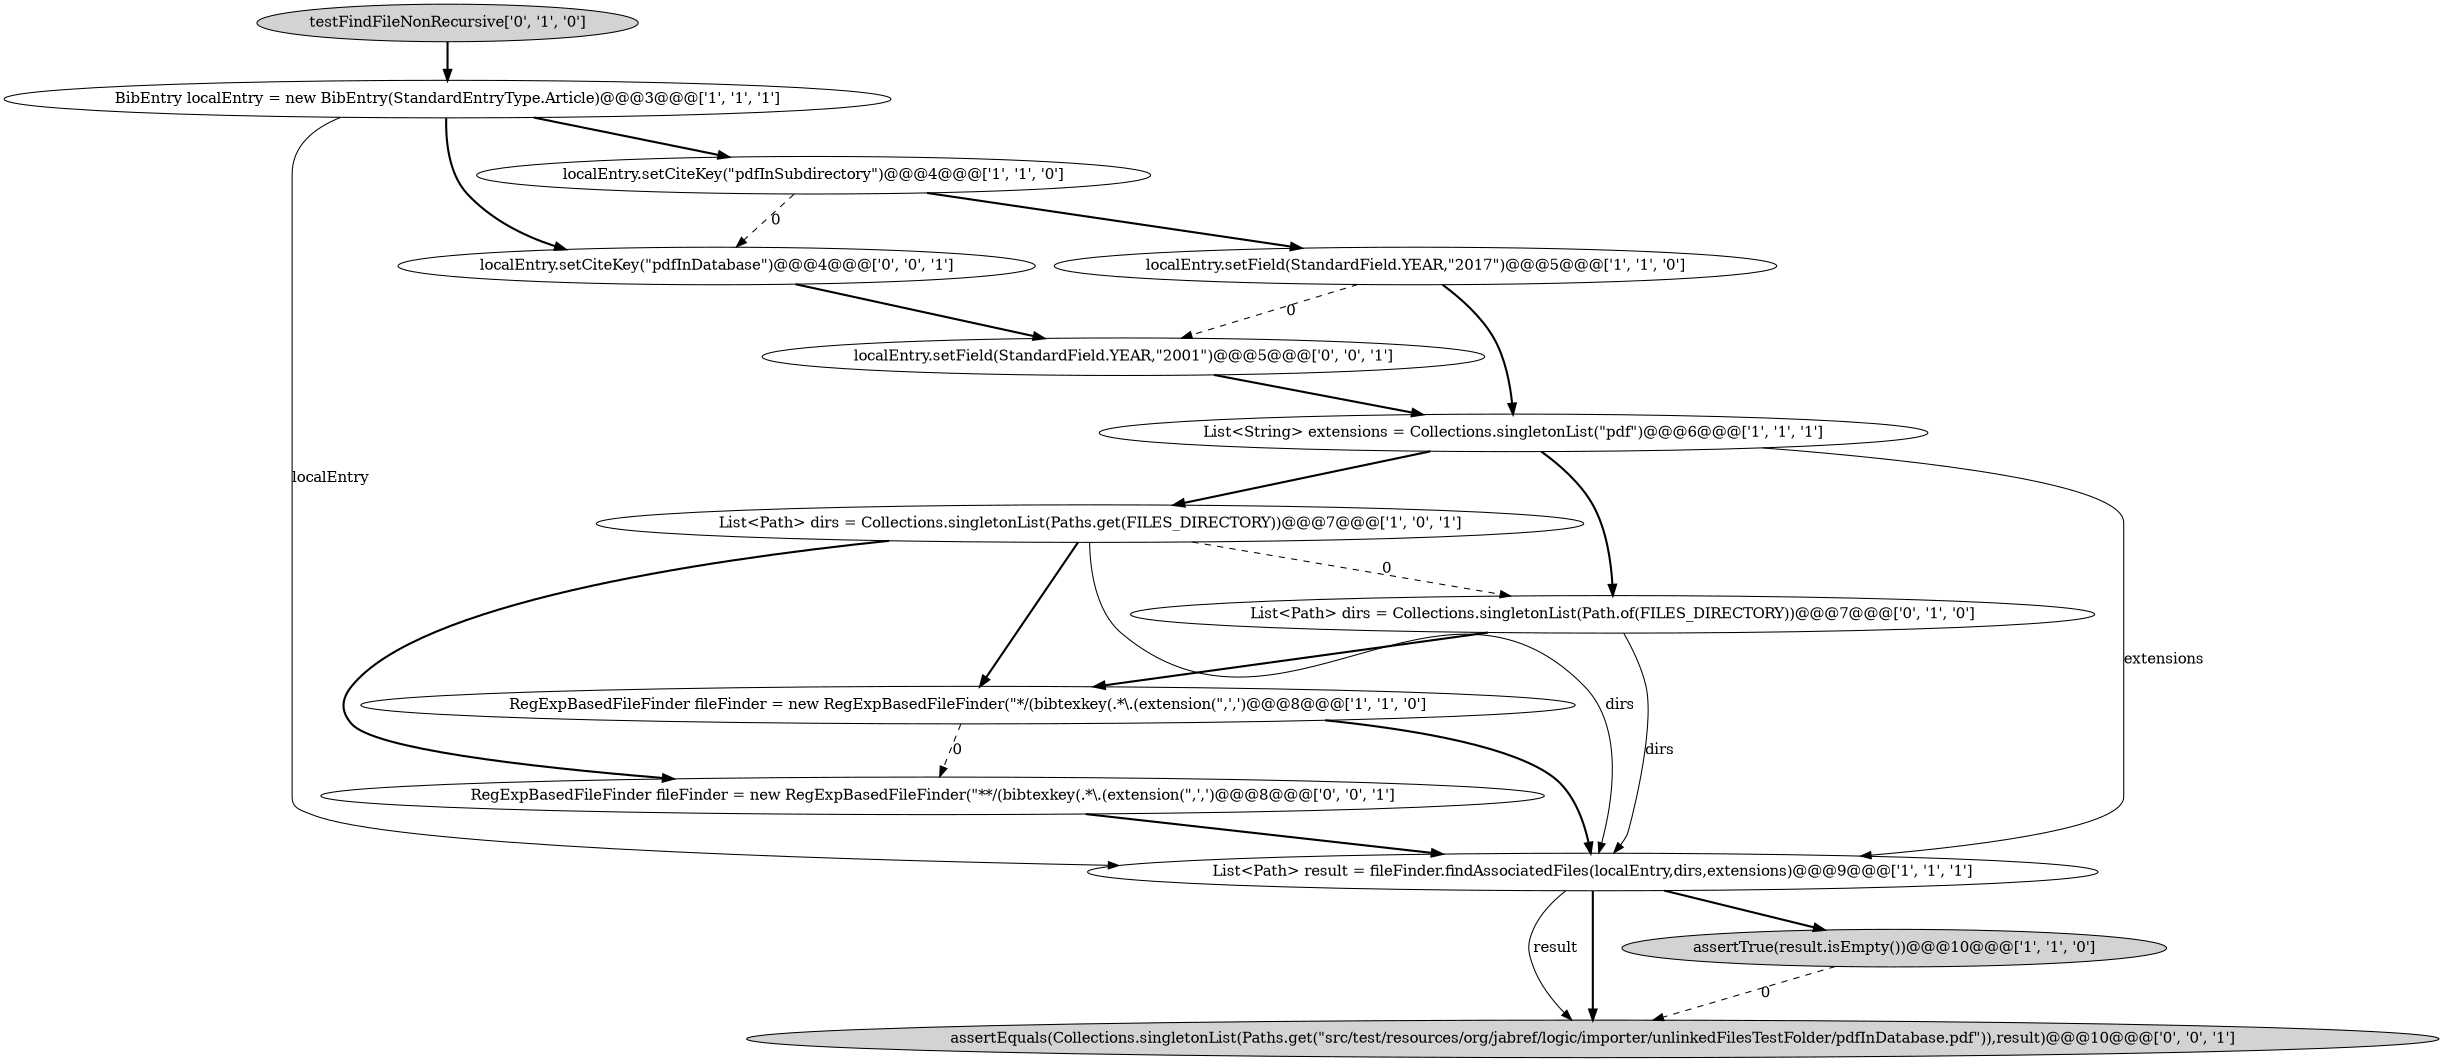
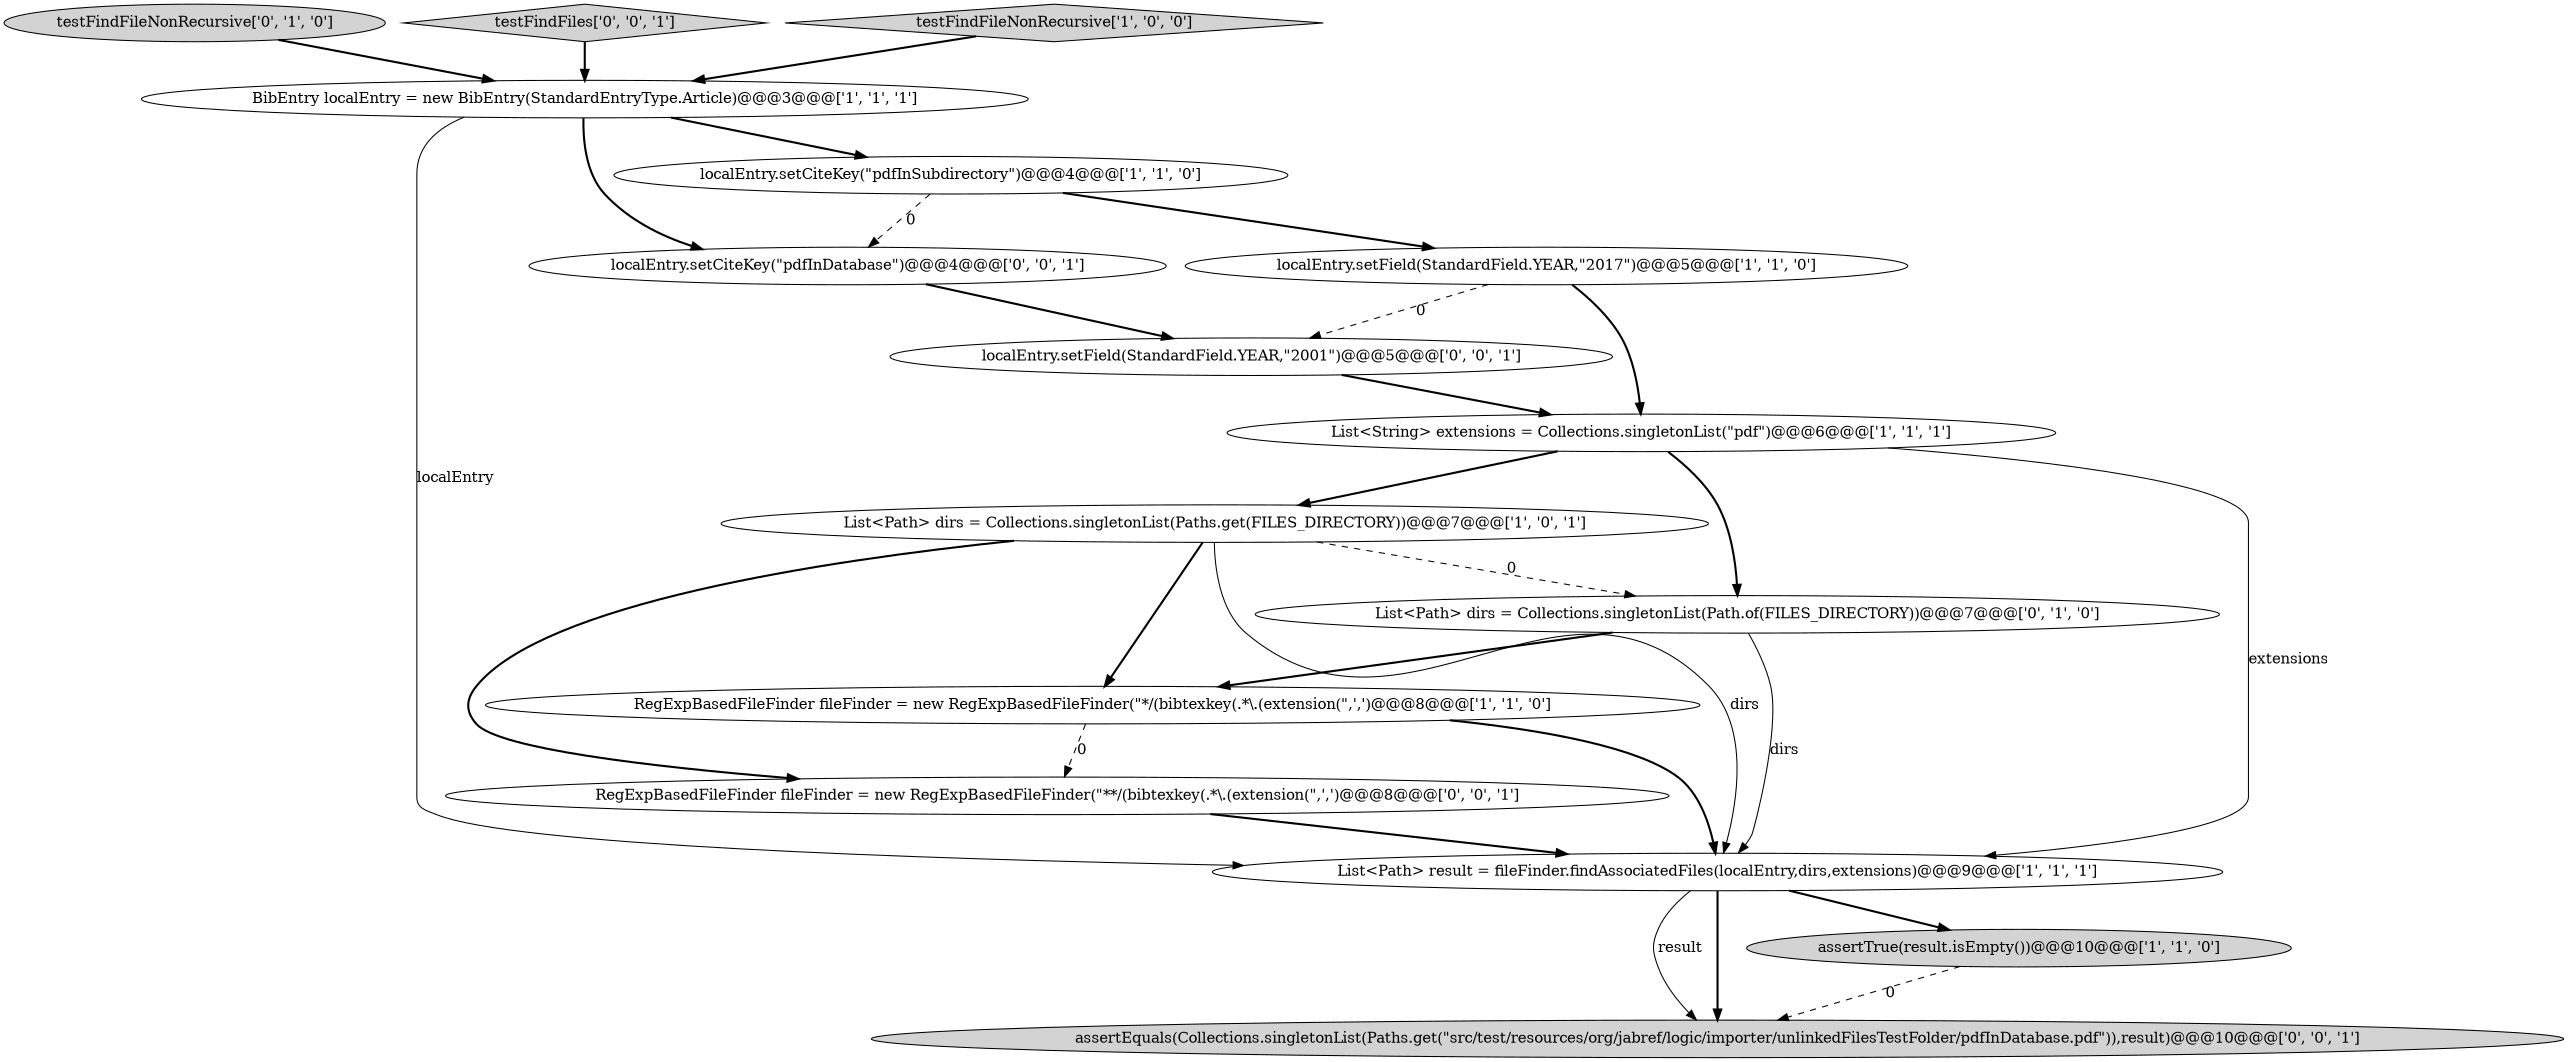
none -> (585, 23)
none -> (1054, 23)
